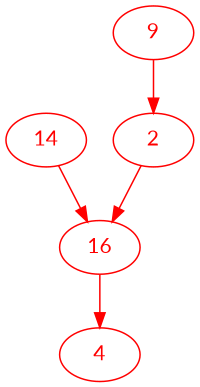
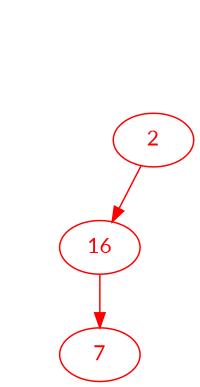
(153, 33) -> none
(46, 140) -> none
(100, 355) -> (100, 355)
